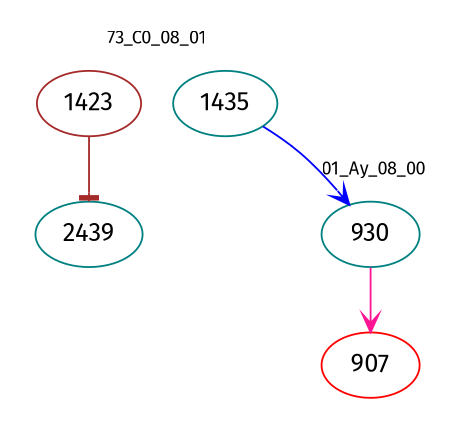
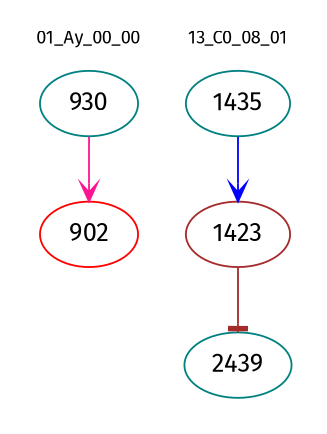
(157, 39) -> (238, 39)
(374, 170) -> (89, 39)
(319, 171) -> (238, 160)
(371, 365) -> (89, 234)
